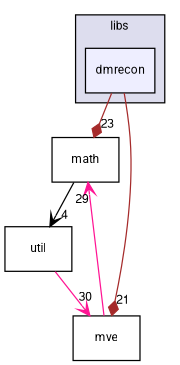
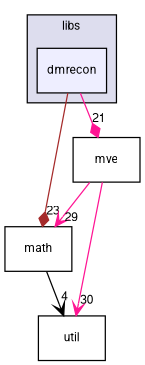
(130, 197) -> (87, 111)
(69, 289) -> (90, 243)
